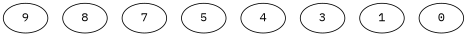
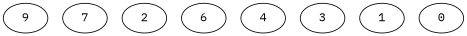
(85, 18) -> none
none -> (144, 18)
none -> (204, 18)
(204, 18) -> none
